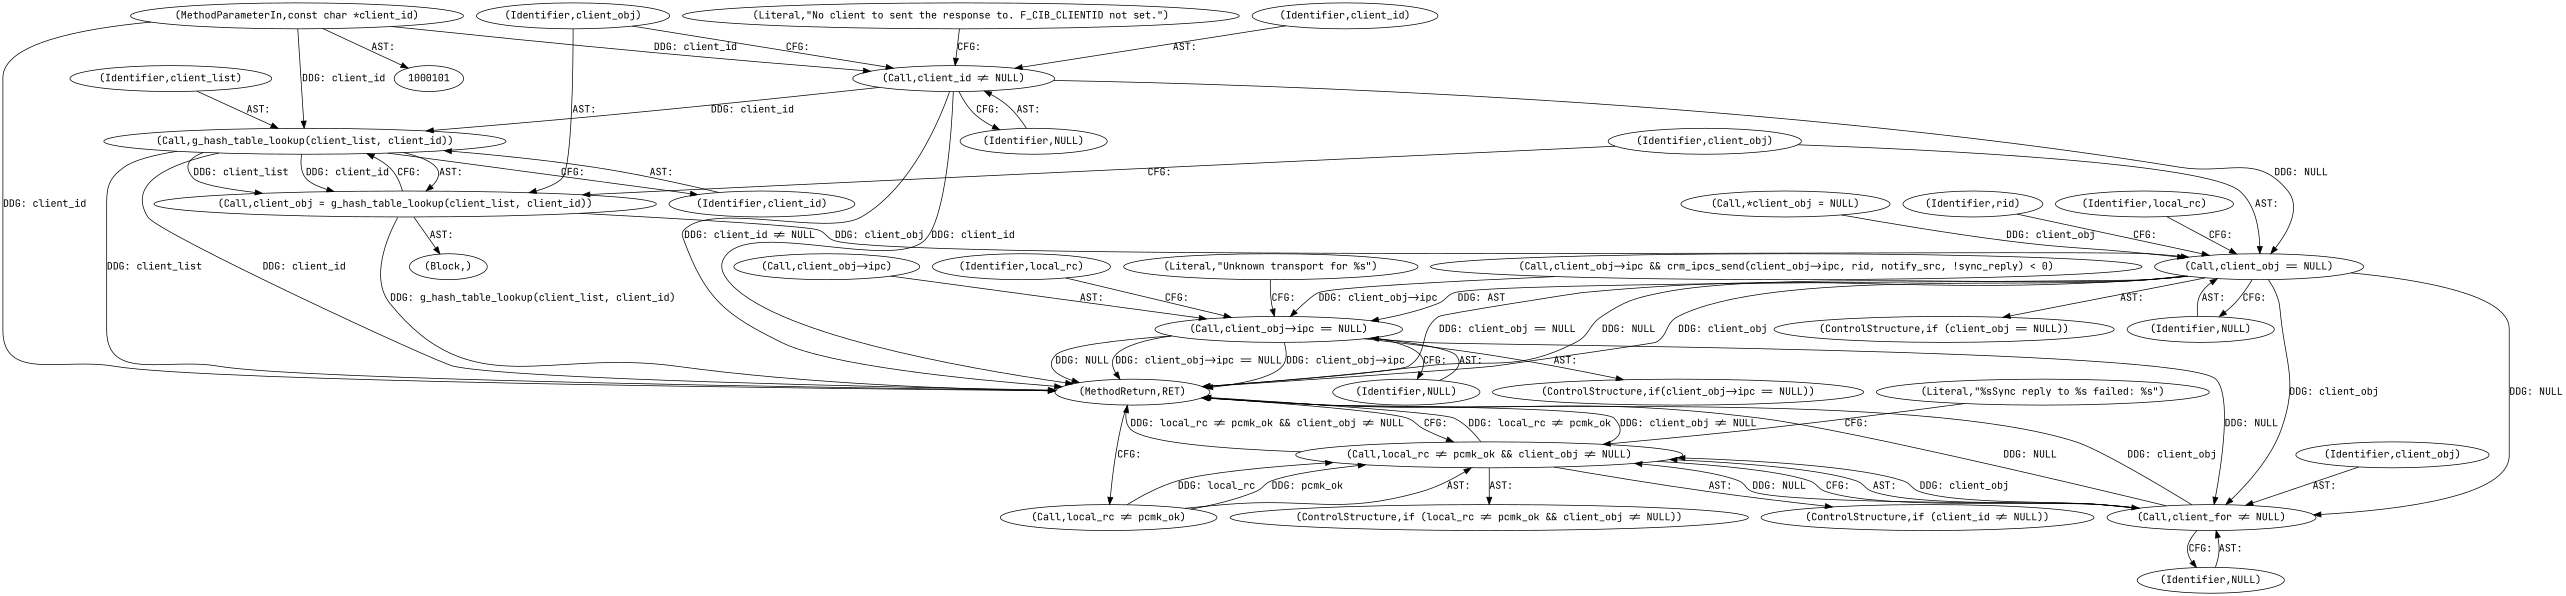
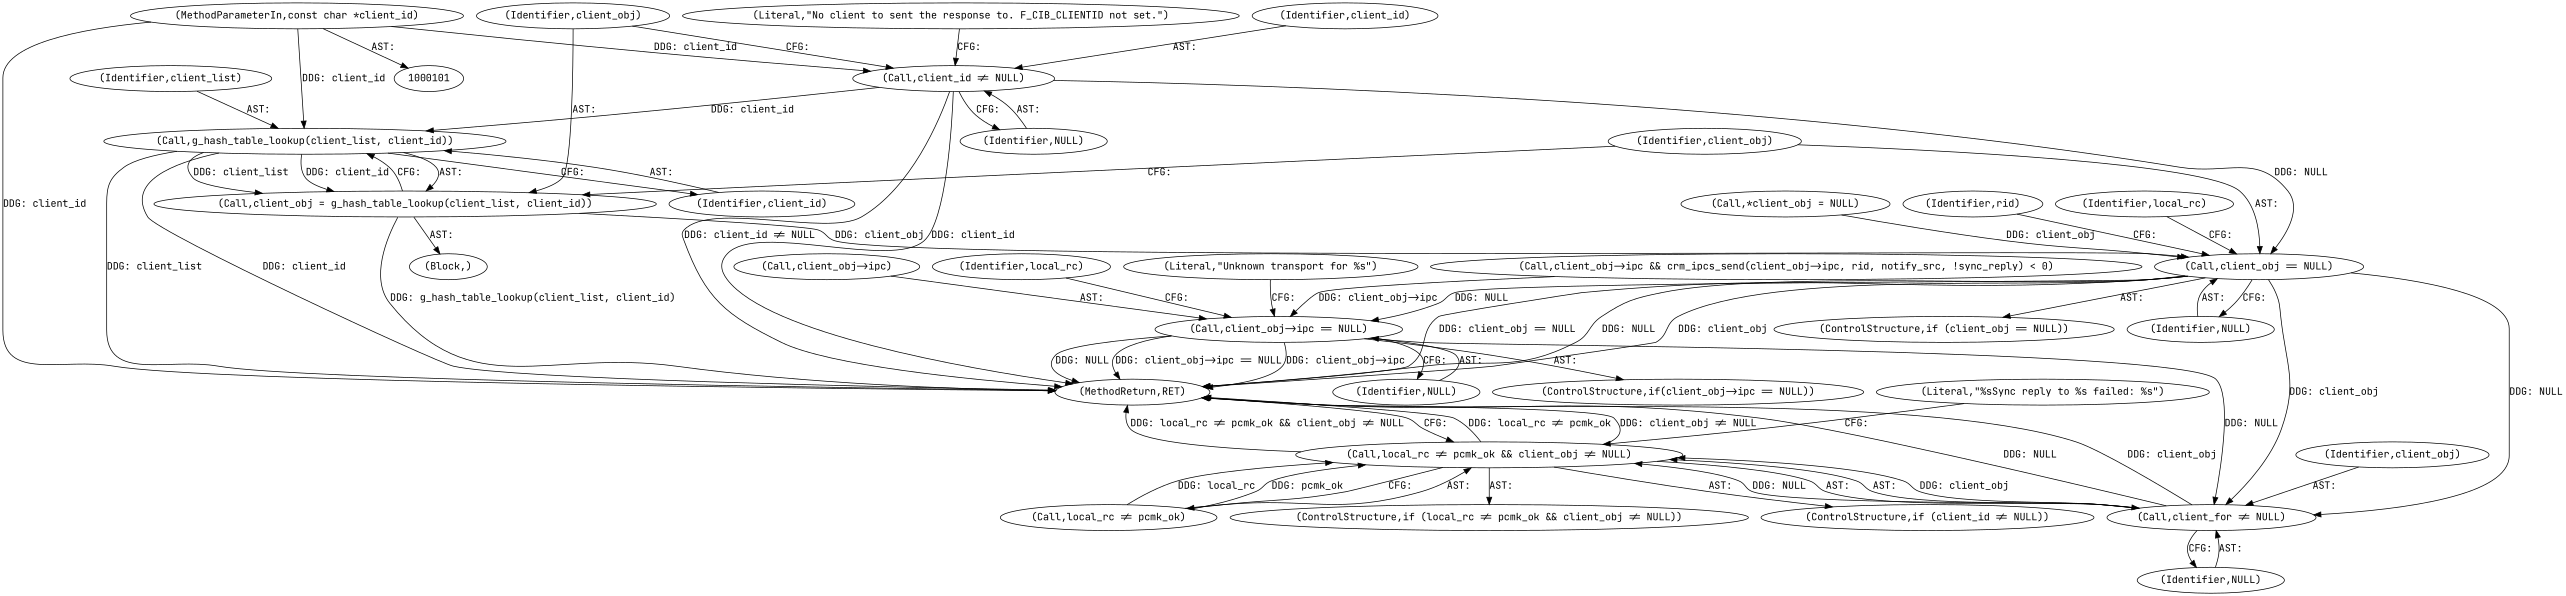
(1482, 298) -> (1482, 298)
(1116, 451) -> (1320, 496)
(1841, 486) -> (1841, 486)
